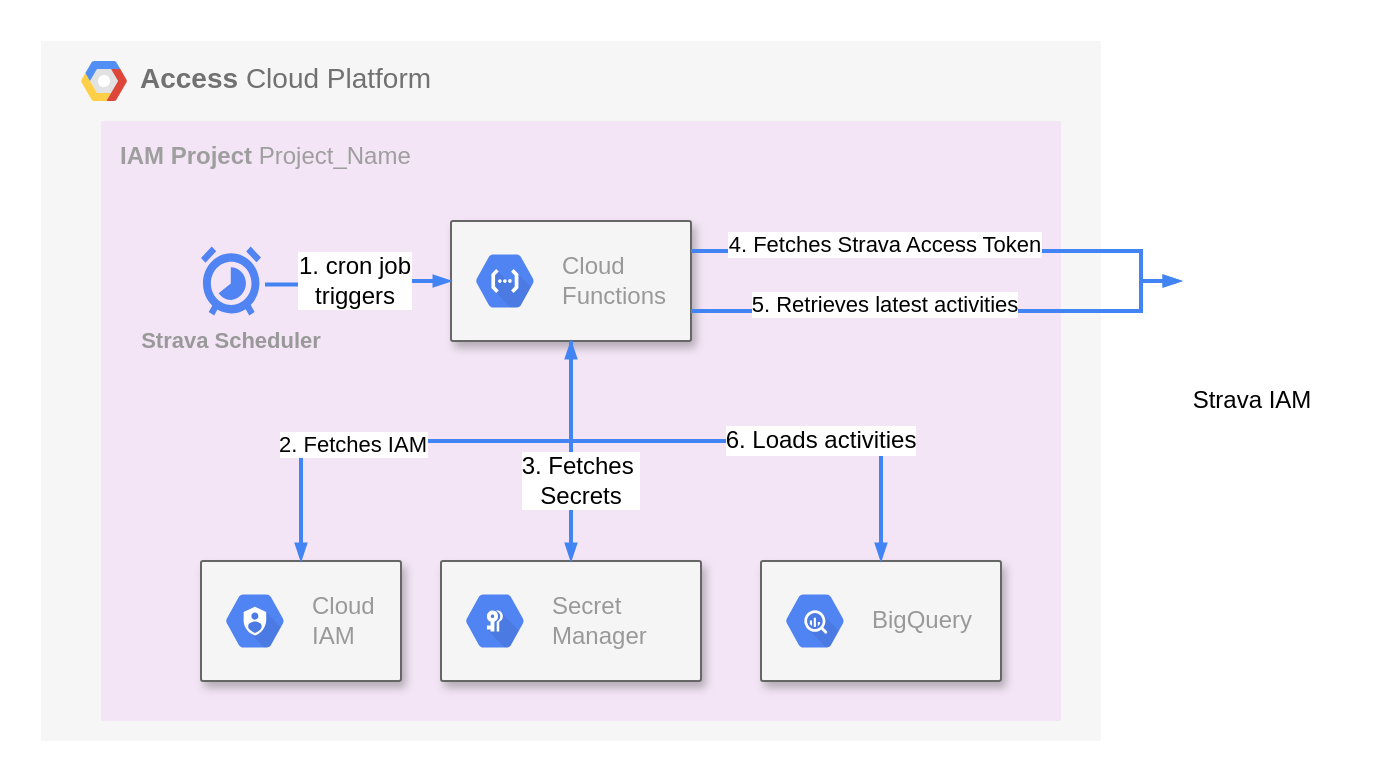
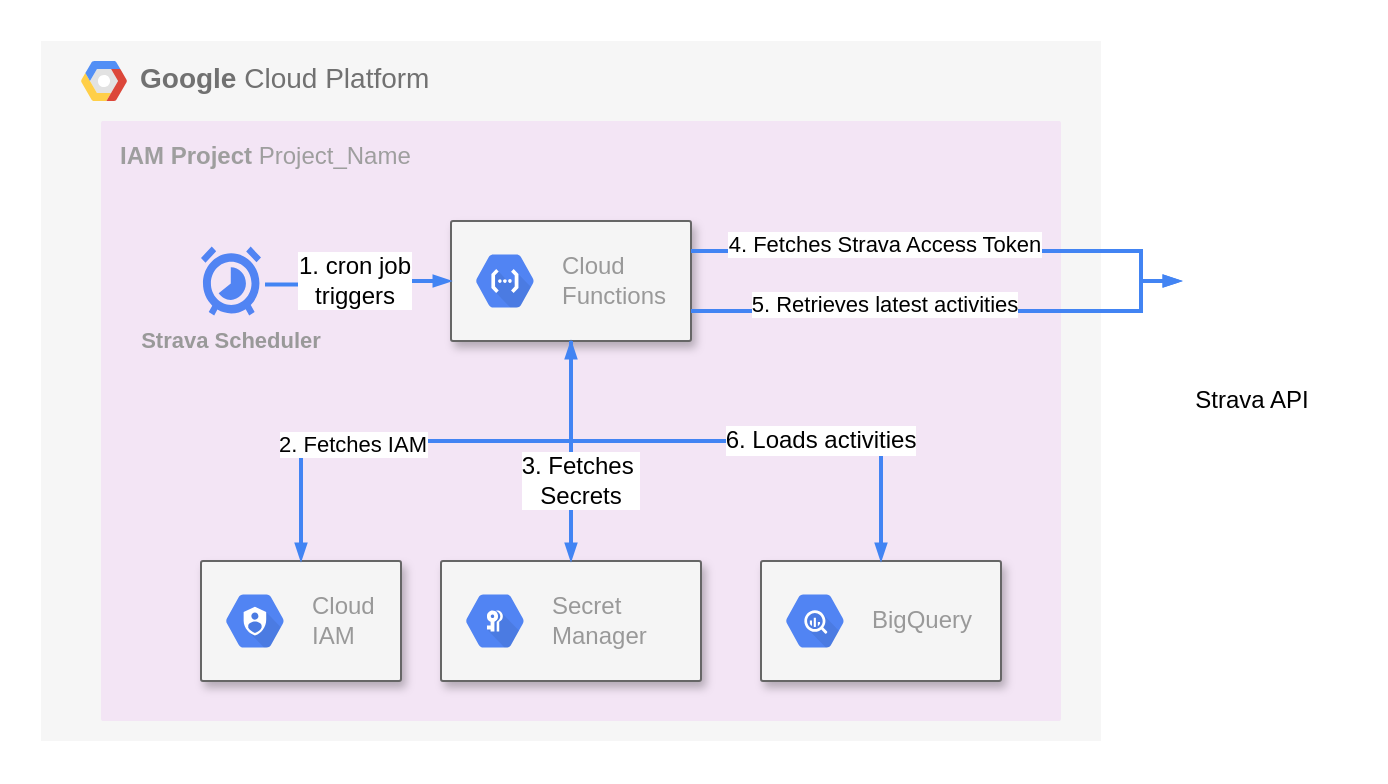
(291, 80) -> (287, 80)
(1252, 400) -> (1252, 400)
